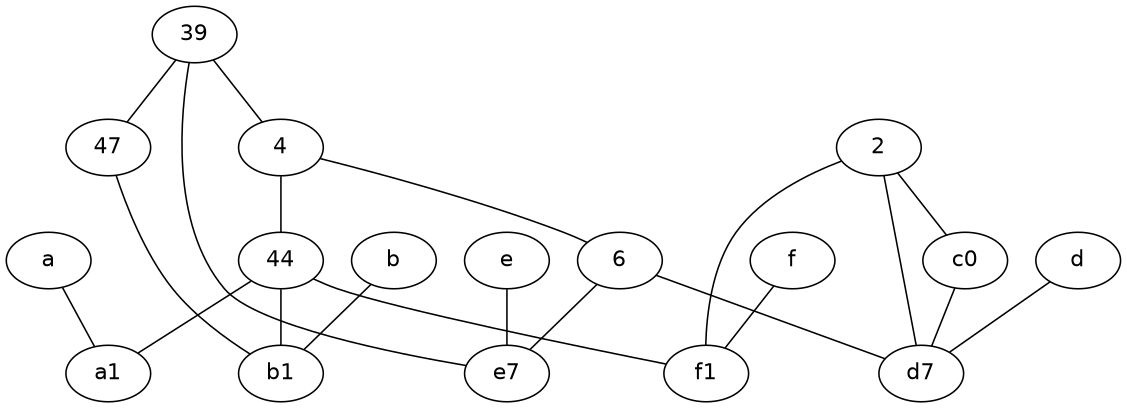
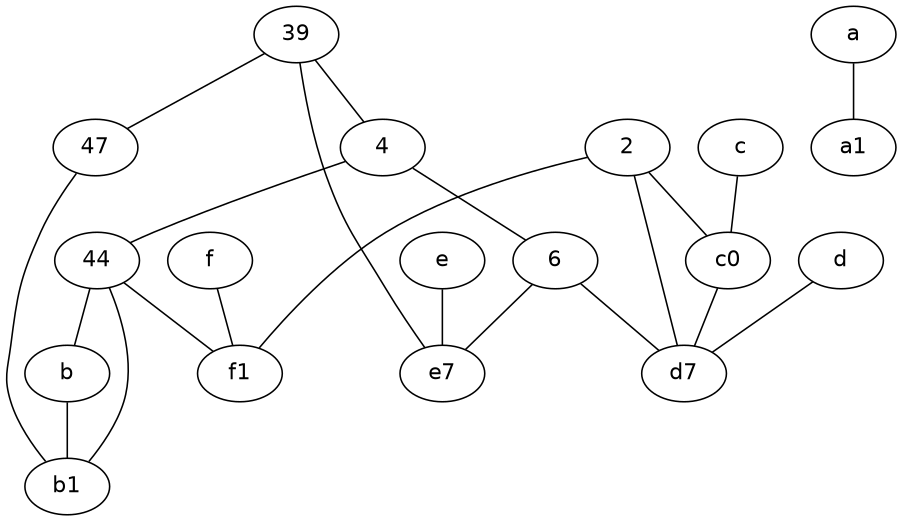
none -> (741, 148)
(189, 321) -> (82, 317)
